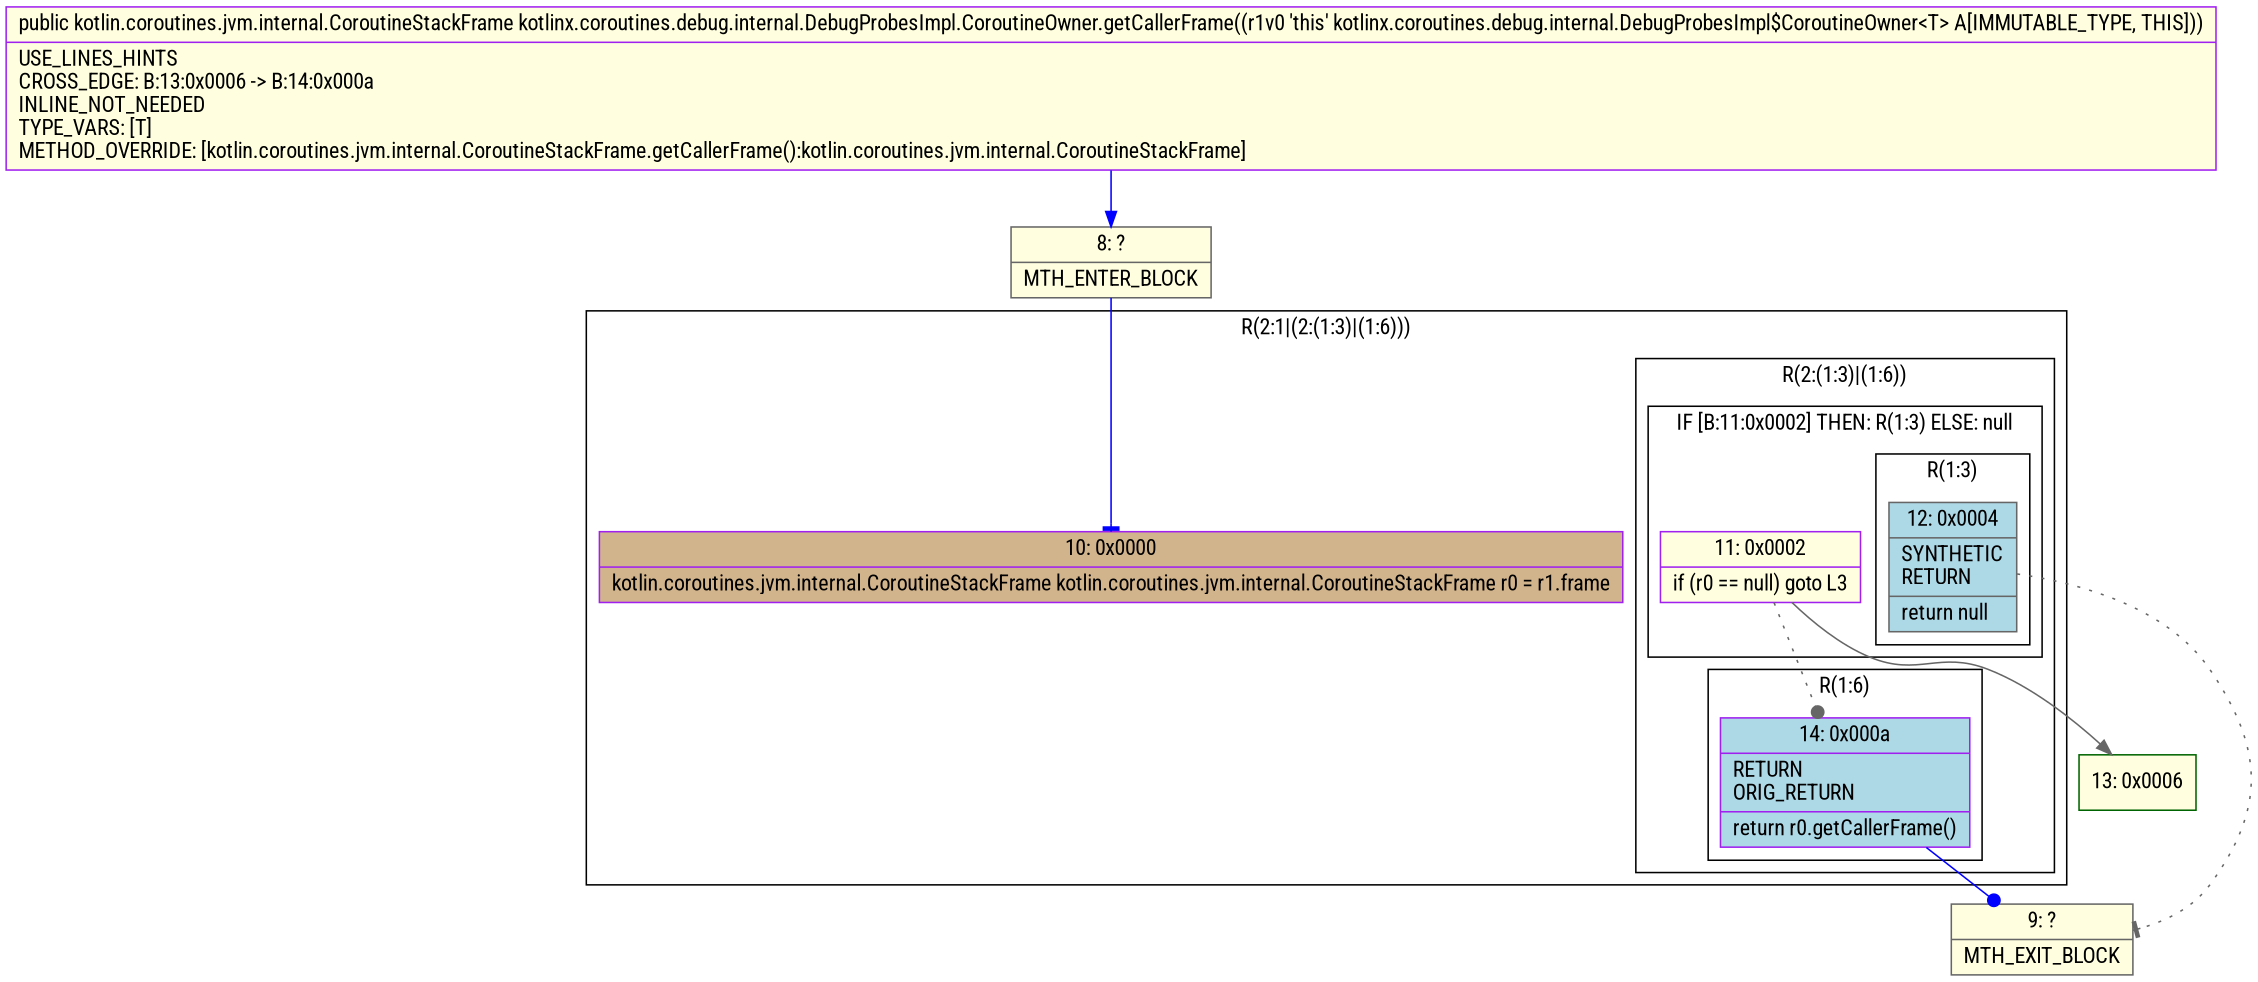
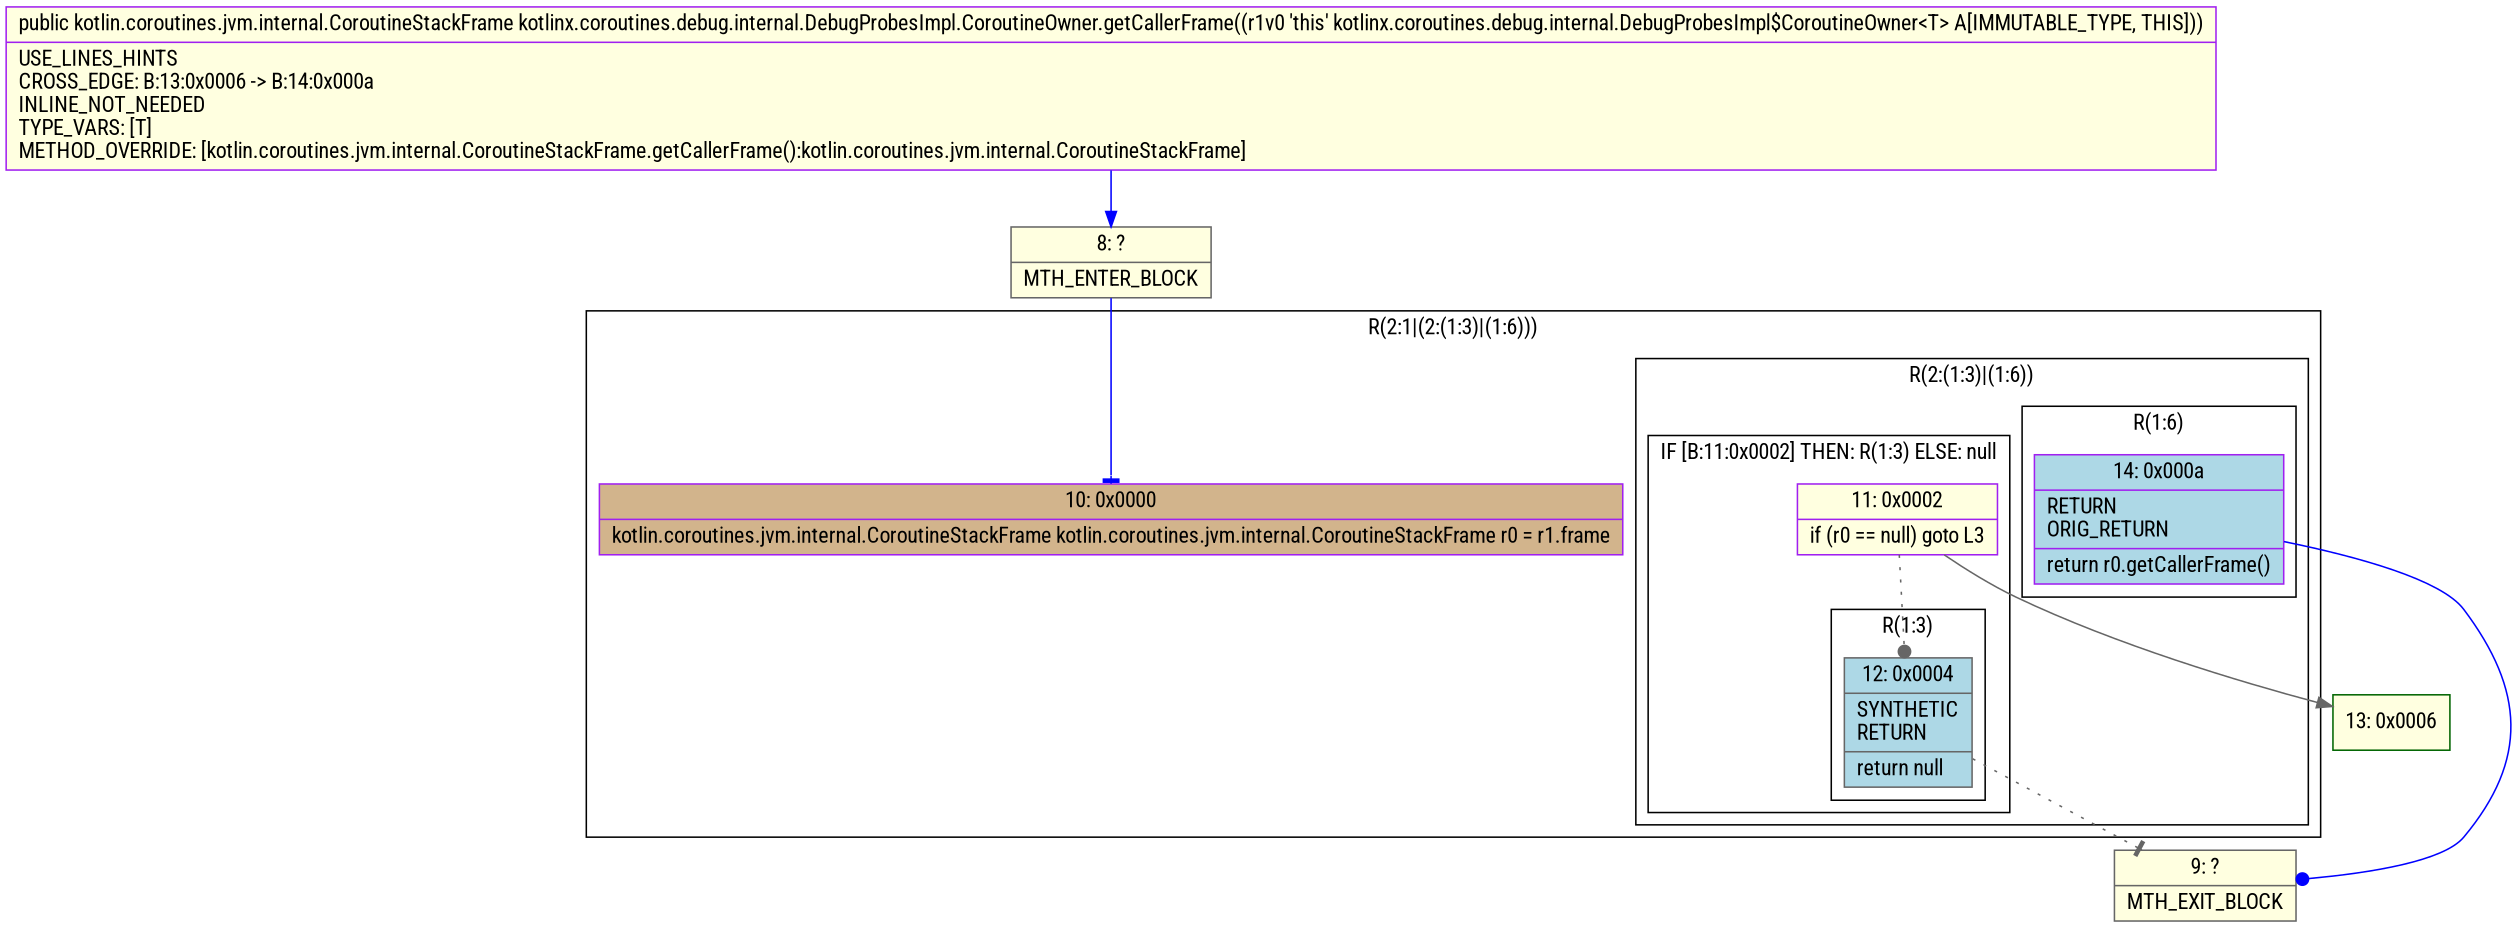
(1792, 647) -> (1902, 600)
